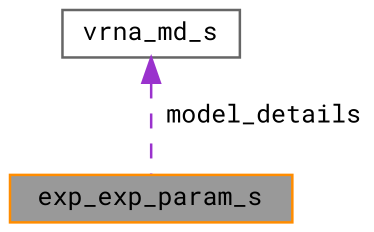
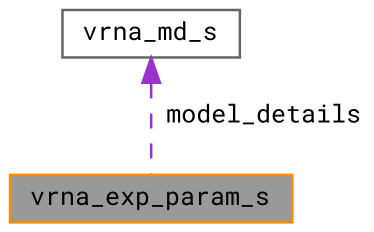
(151, 199) -> (151, 199)
